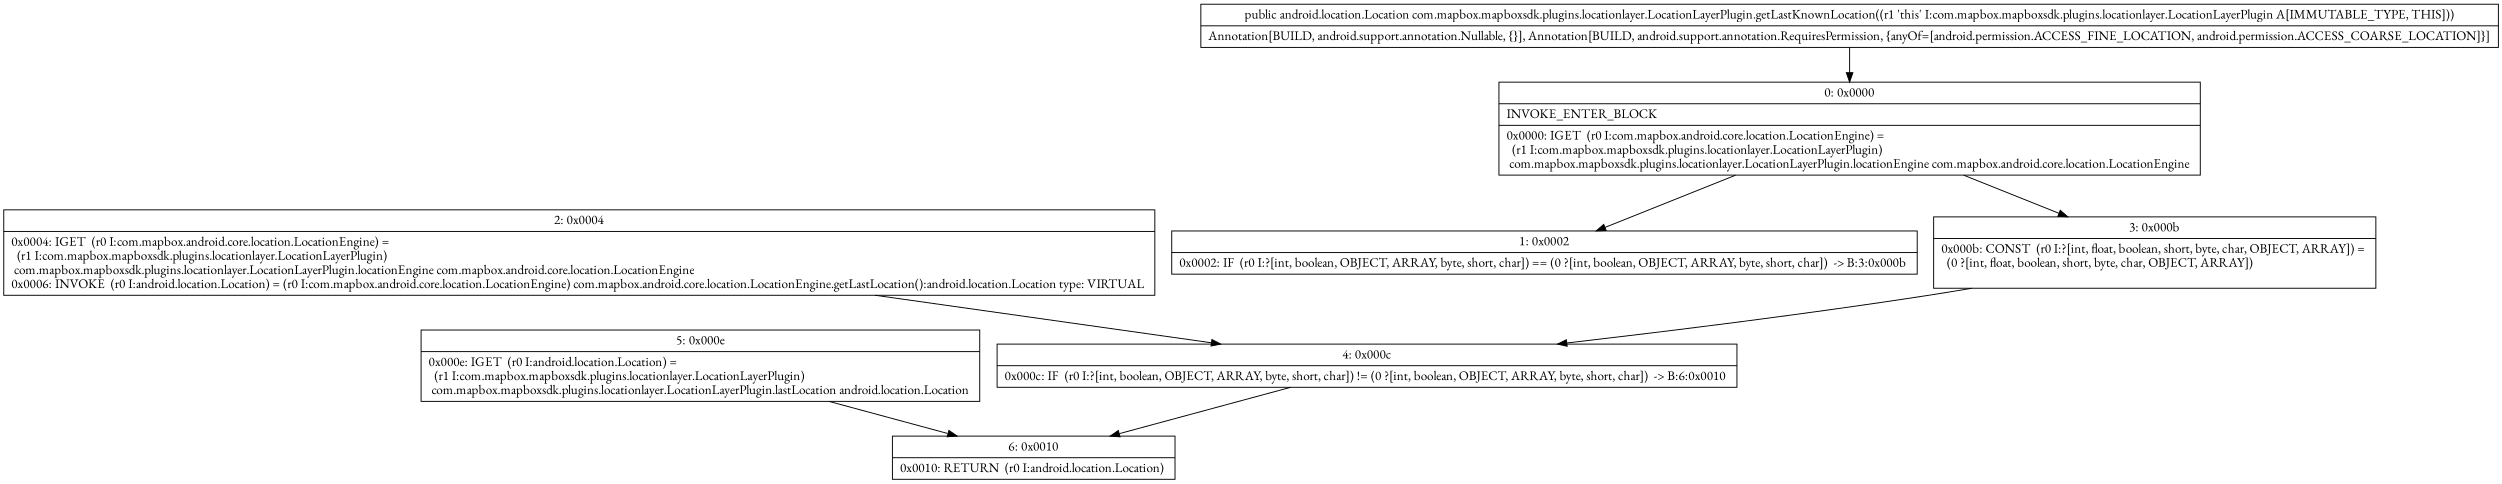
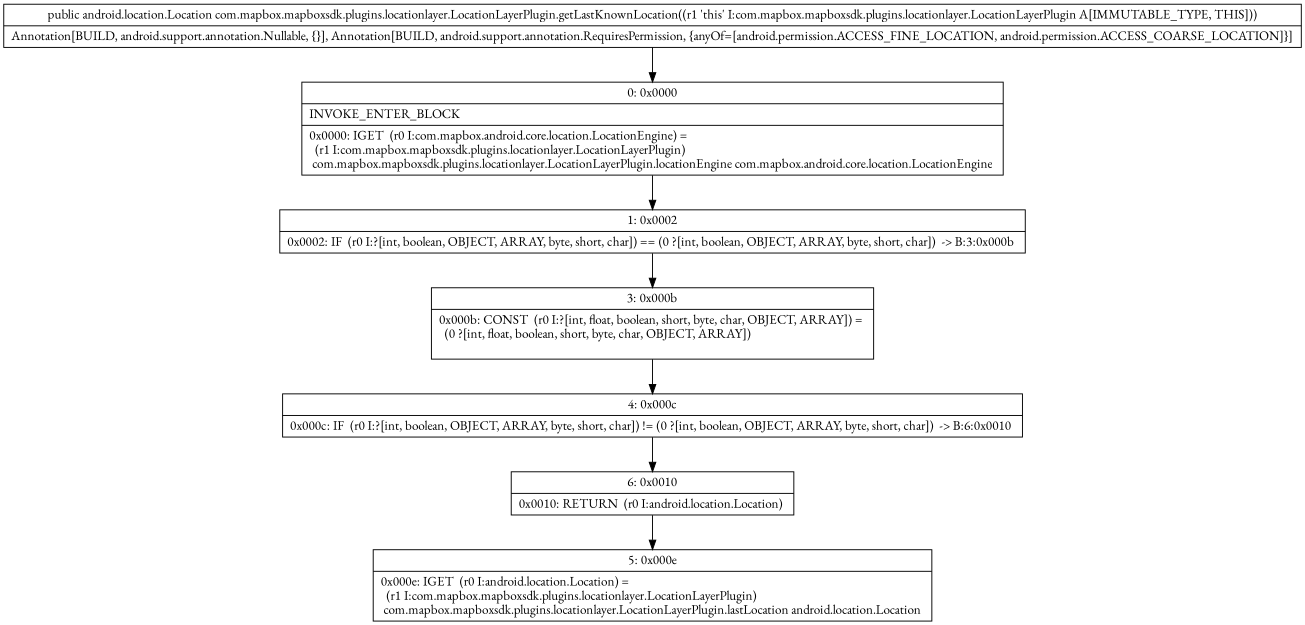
(2011, 194) -> (653, 266)
(579, 253) -> none
(888, 417) -> (653, 528)
